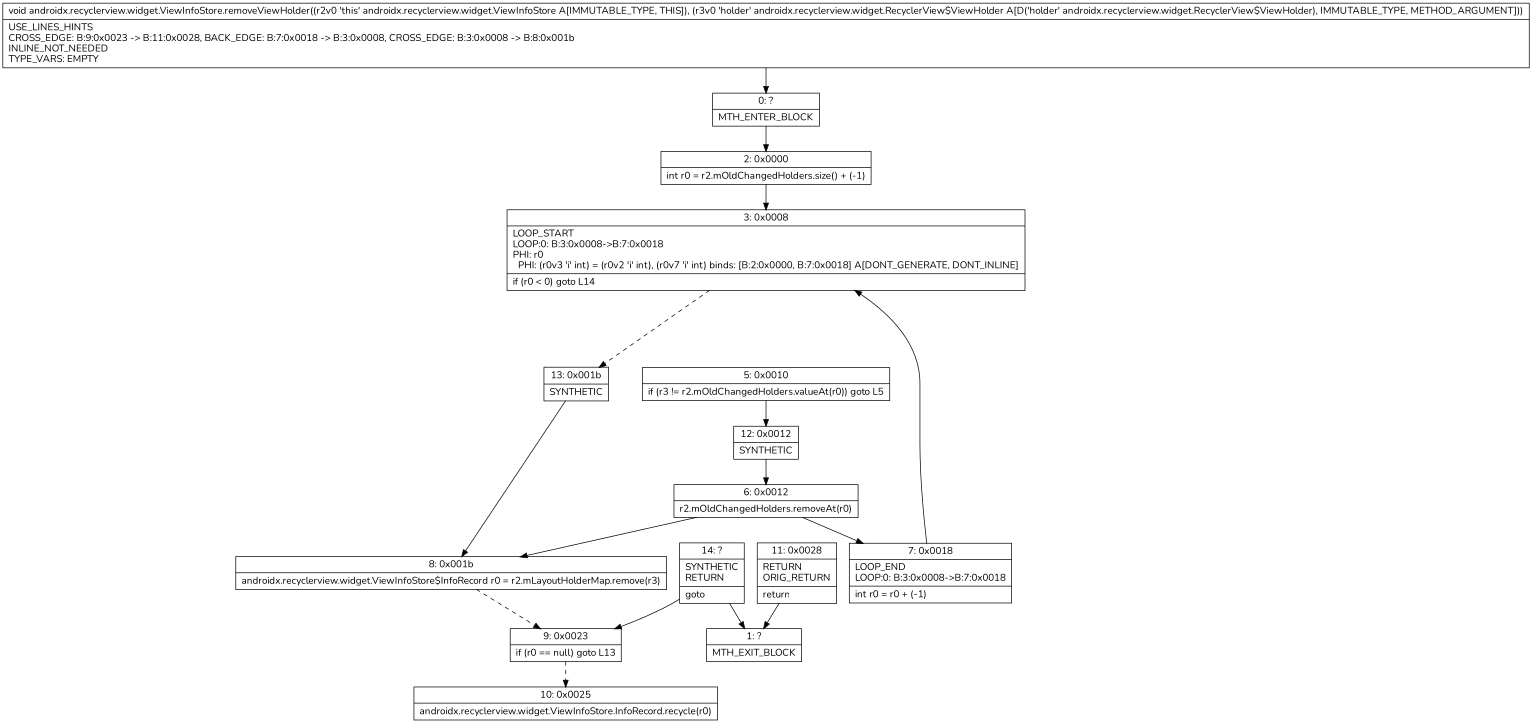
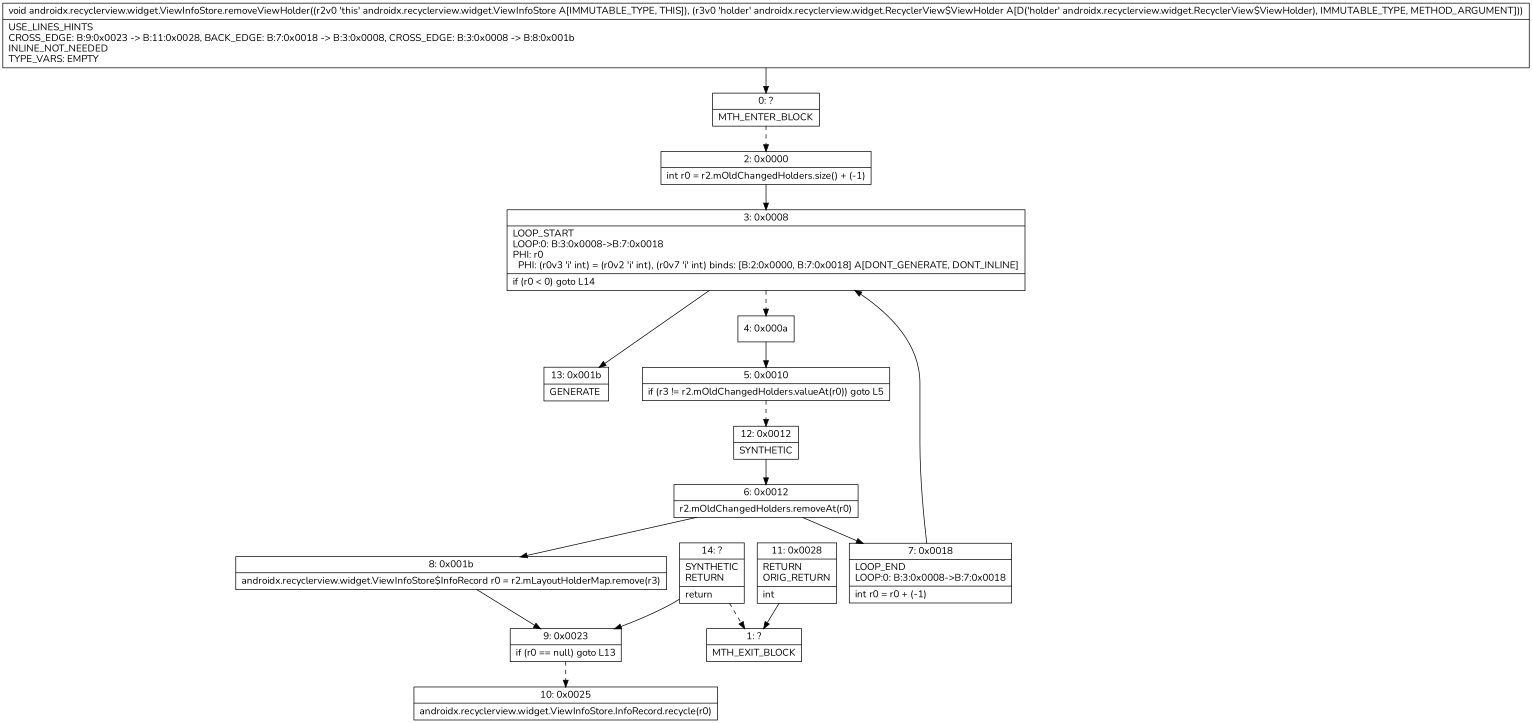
(766, 135) -> (766, 135)
(657, 327) -> (657, 327)
none -> (766, 329)
(576, 392) -> (575, 392)
(766, 410) -> (766, 410)
(516, 476) -> none
(695, 595) -> (699, 595)
(777, 595) -> (769, 595)
(505, 607) -> (505, 607)
(735, 613) -> (735, 613)
